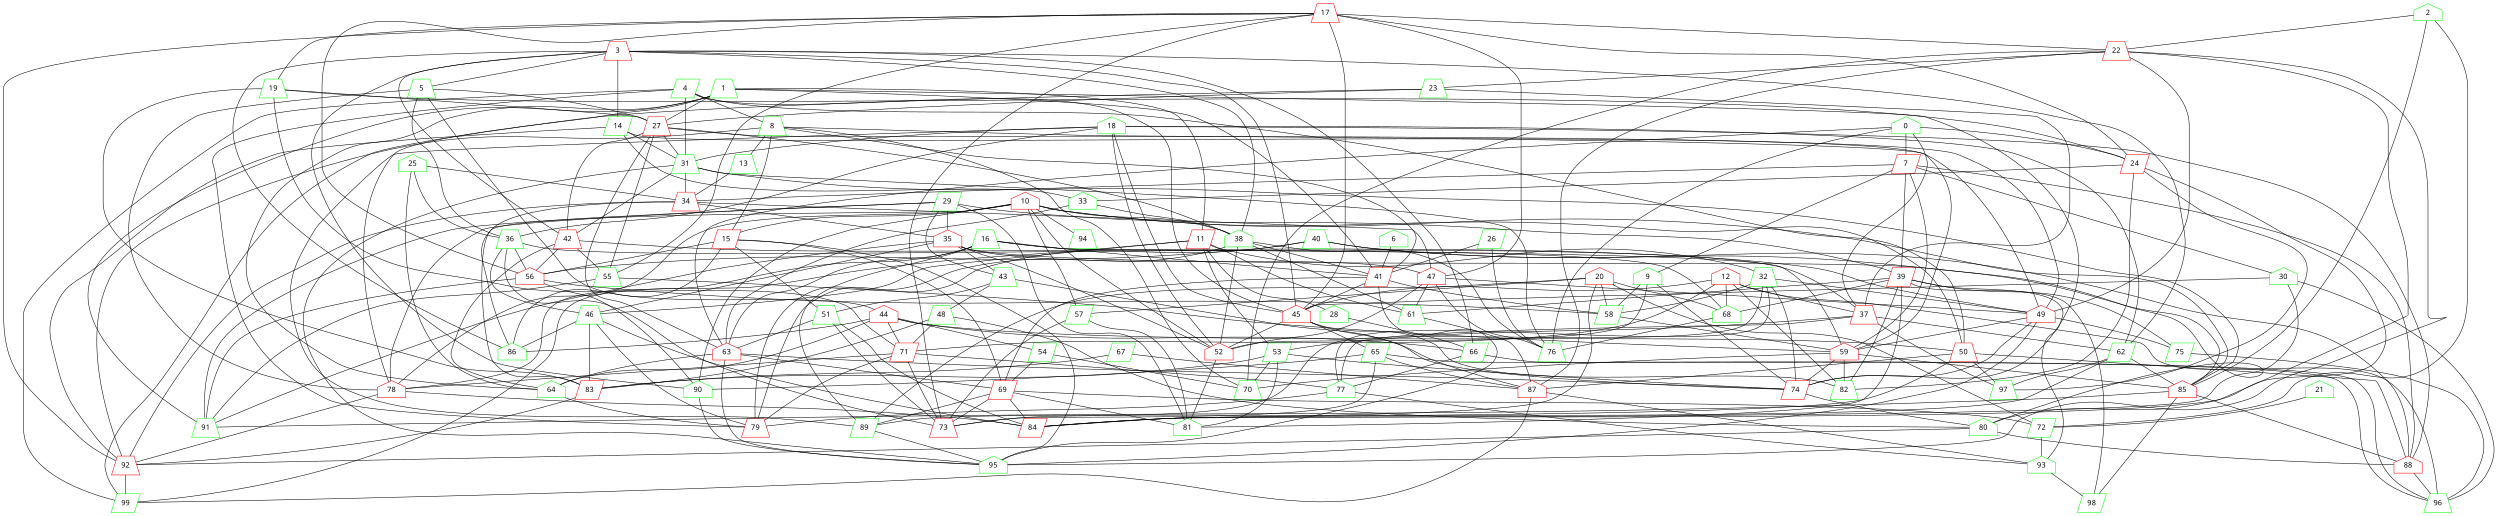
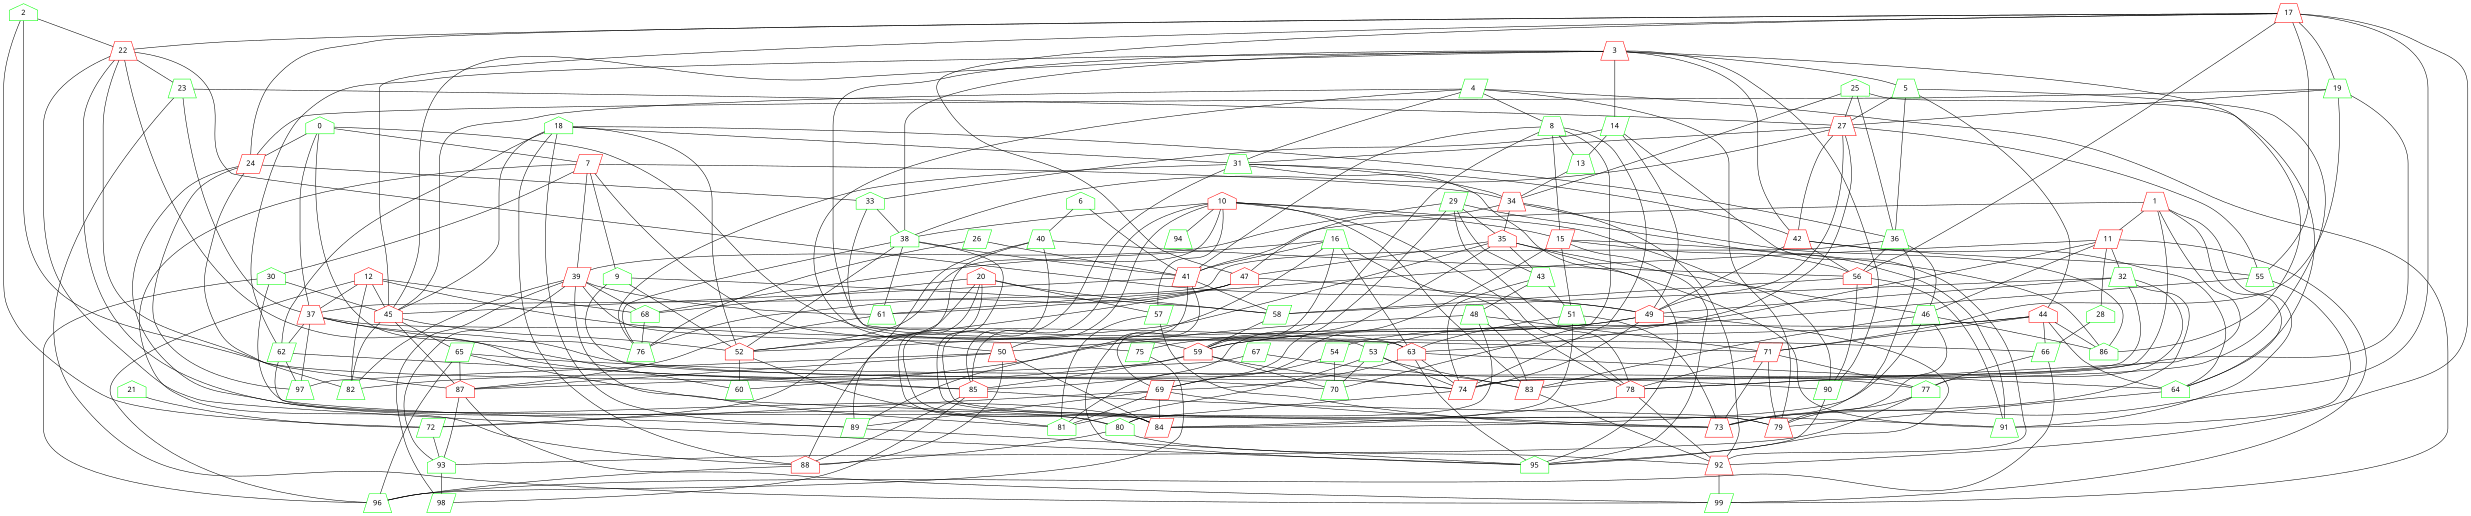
(724, 88) -> (2155, 202)
(691, 107) -> (1849, 107)
(654, 146) -> (1598, 145)
(329, 165) -> (1636, 281)
none -> (1060, 221)
(698, 390) -> (1828, 390)
none -> (739, 390)
